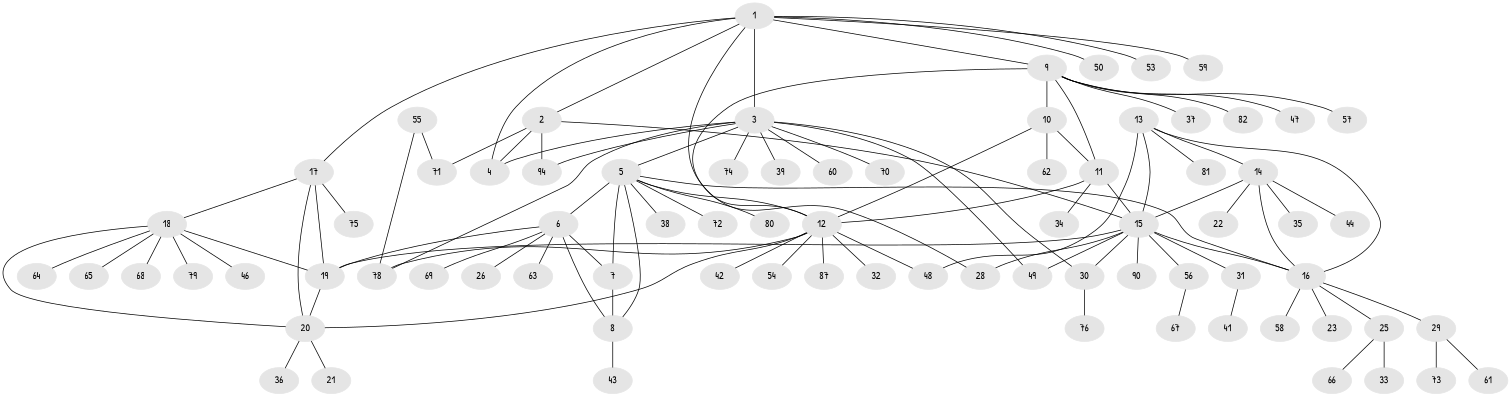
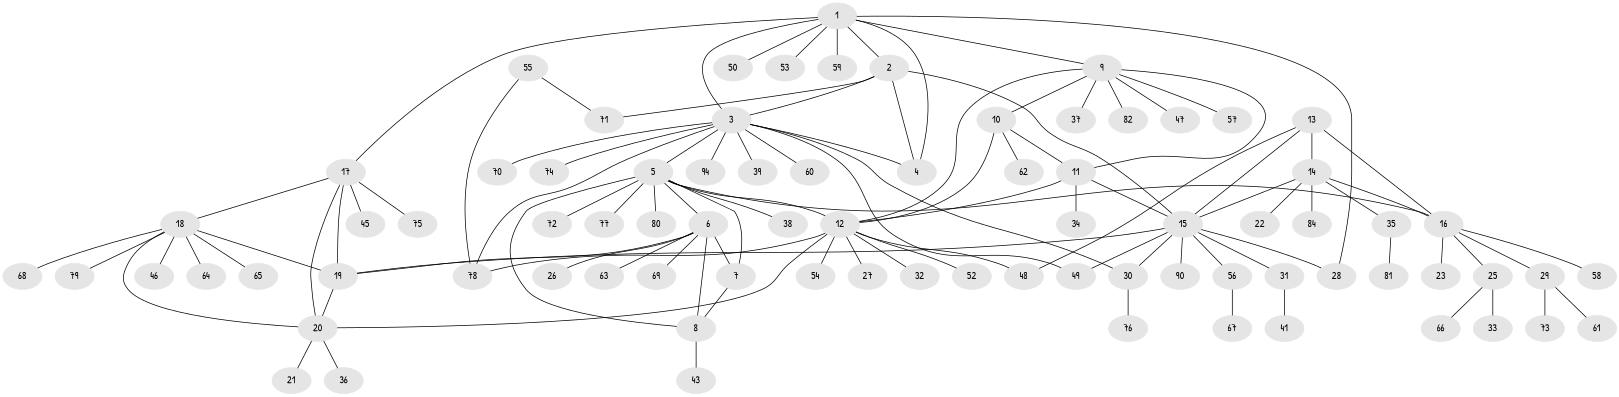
(542, 146) -> (813, 98)
(1173, 146) -> (1390, 250)
none -> (365, 224)
none -> (604, 224)
(1350, 224) -> (1312, 224)
(1215, 250) -> none
(720, 276) -> (972, 276)
(824, 276) -> (868, 276)
